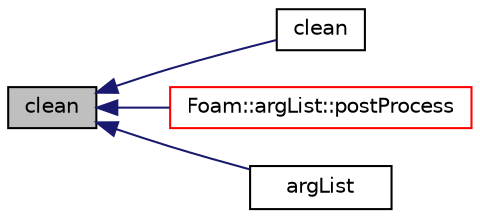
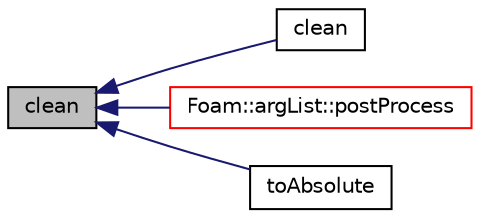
(321, 188) -> (321, 188)
